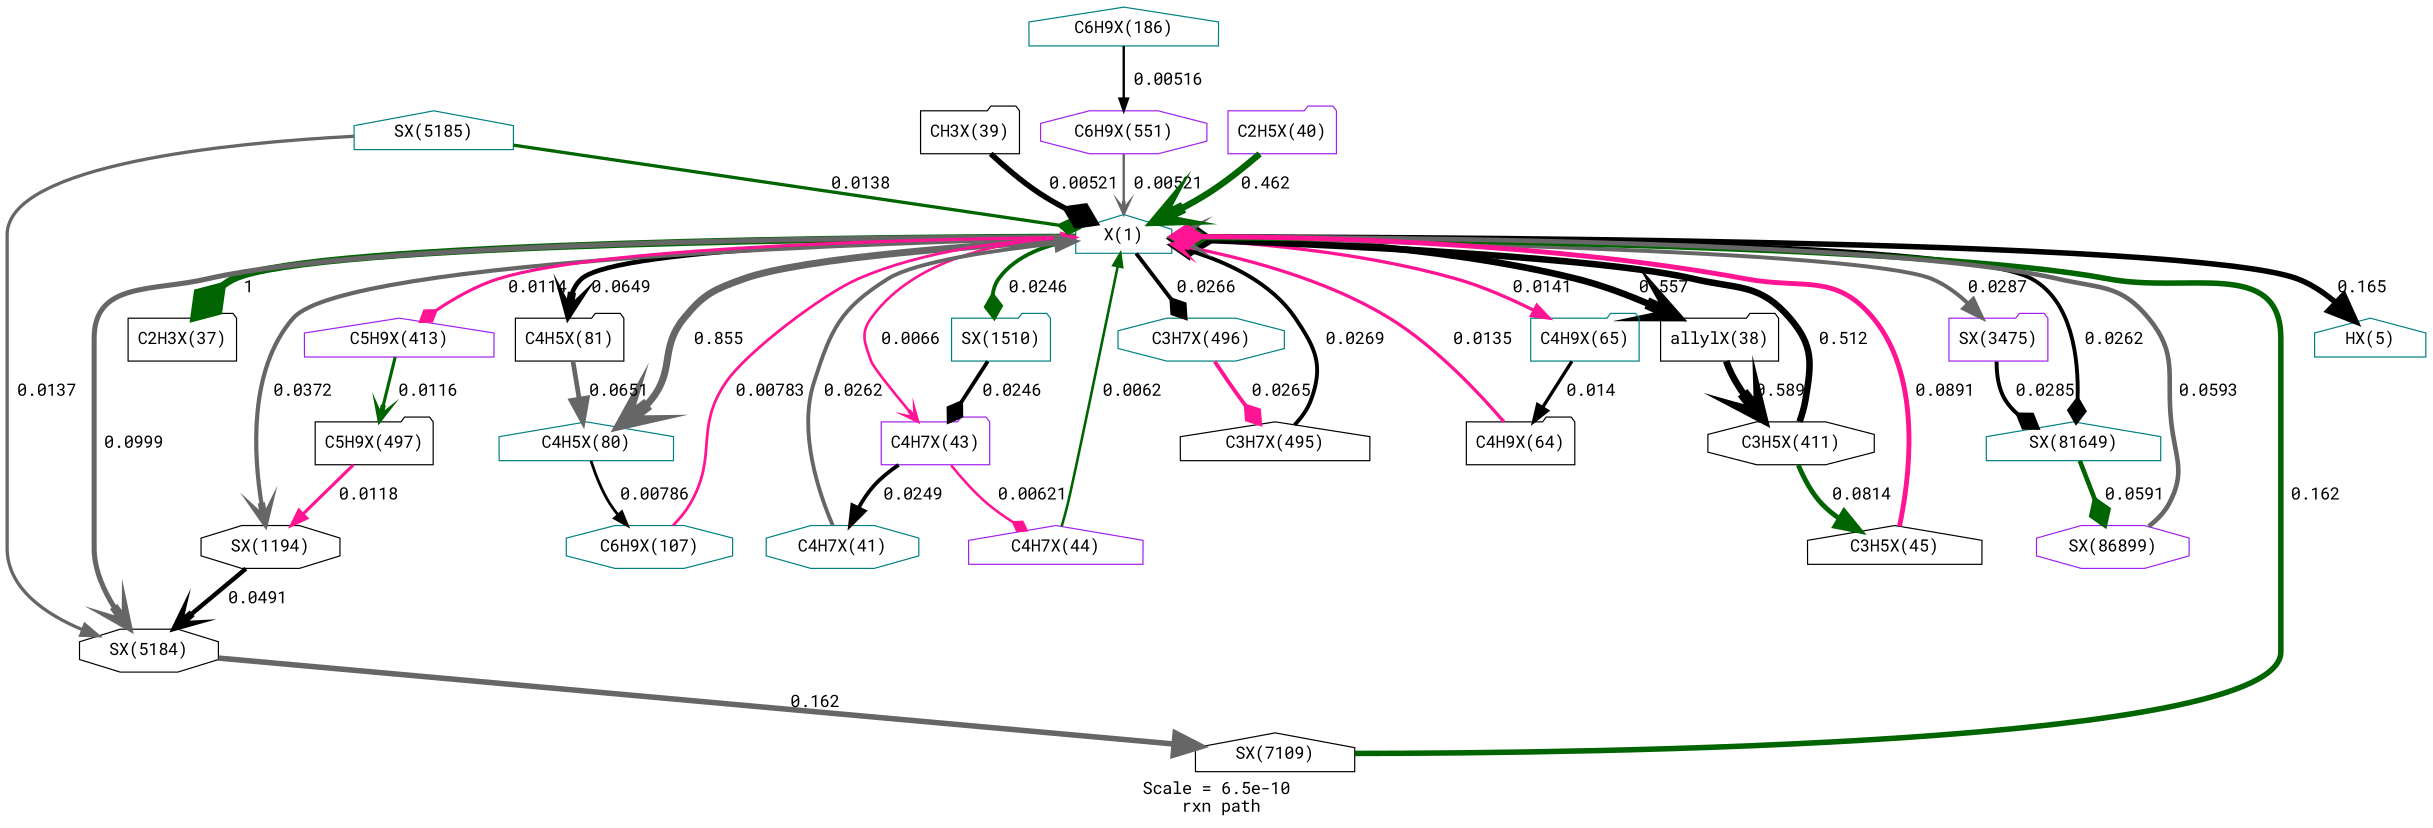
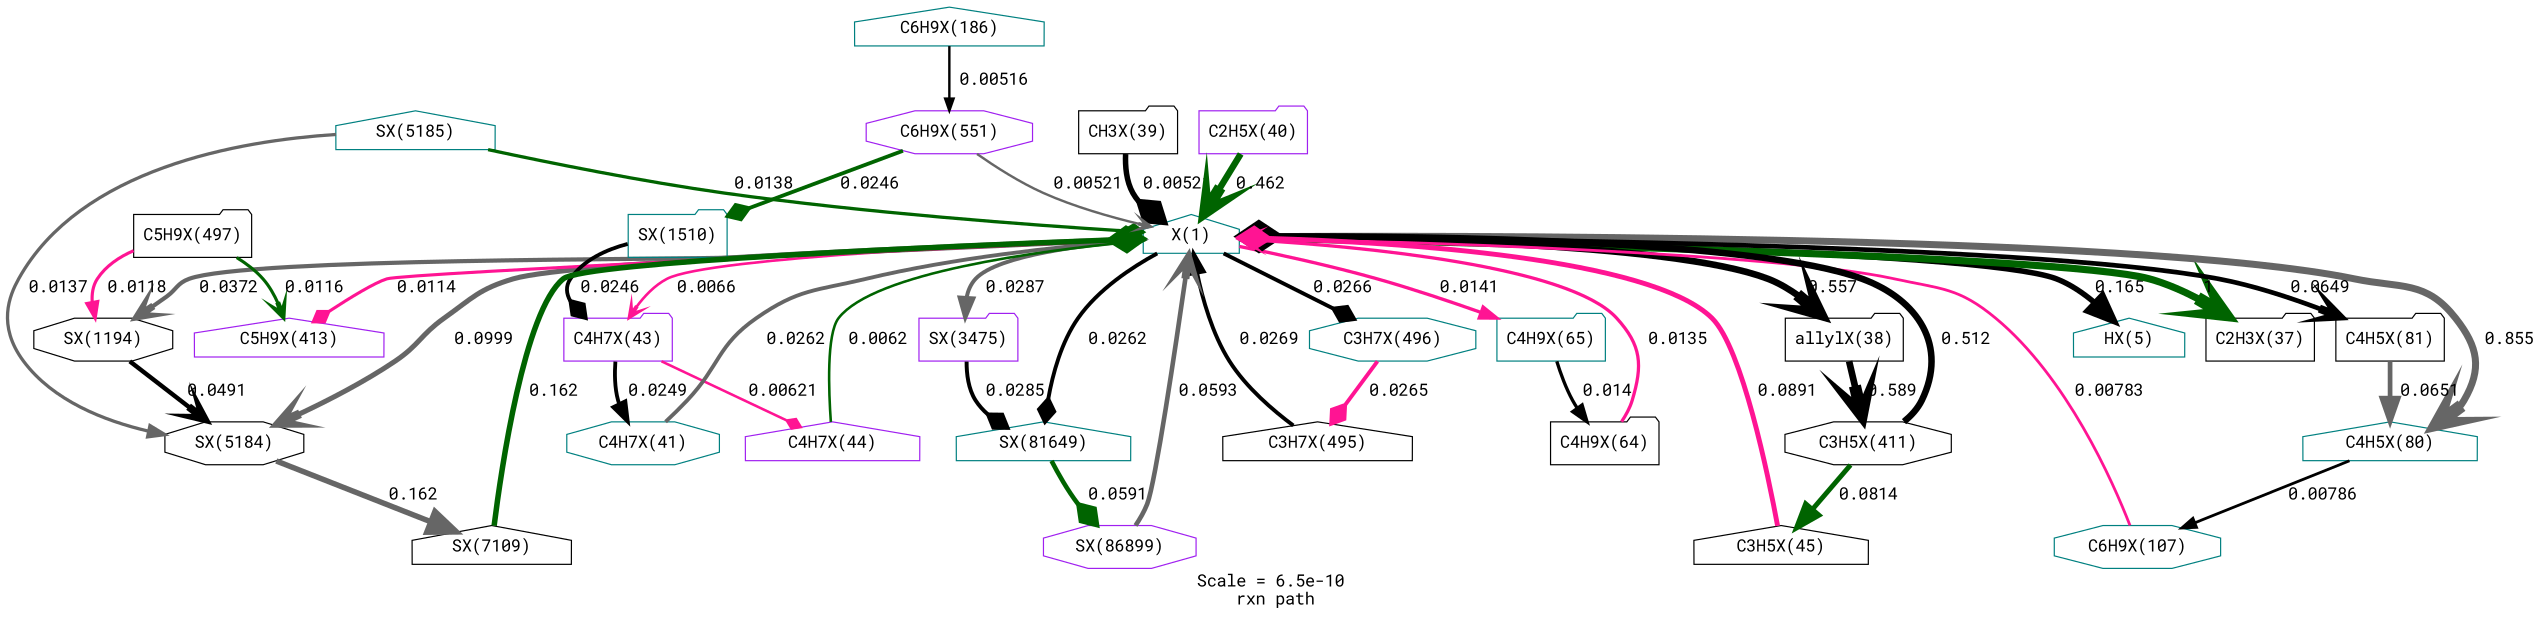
(647, 244) -> (1722, 250)
(1025, 256) -> (826, 179)
(389, 382) -> (261, 277)
